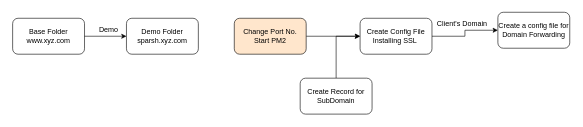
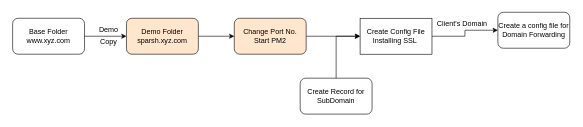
(162, 36) -> (162, 36)
none -> (228, 36)
(396, 36) -> (396, 36)
none -> (108, 42)
